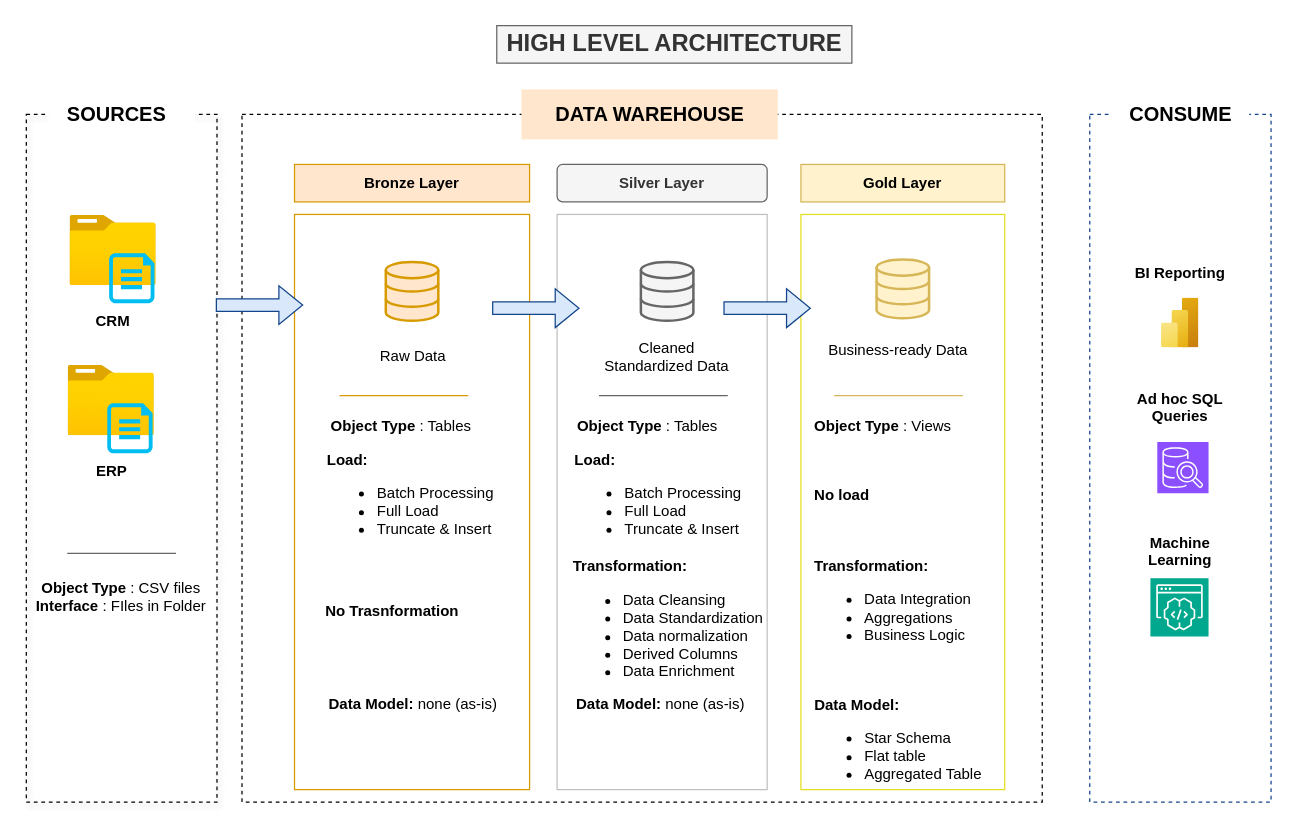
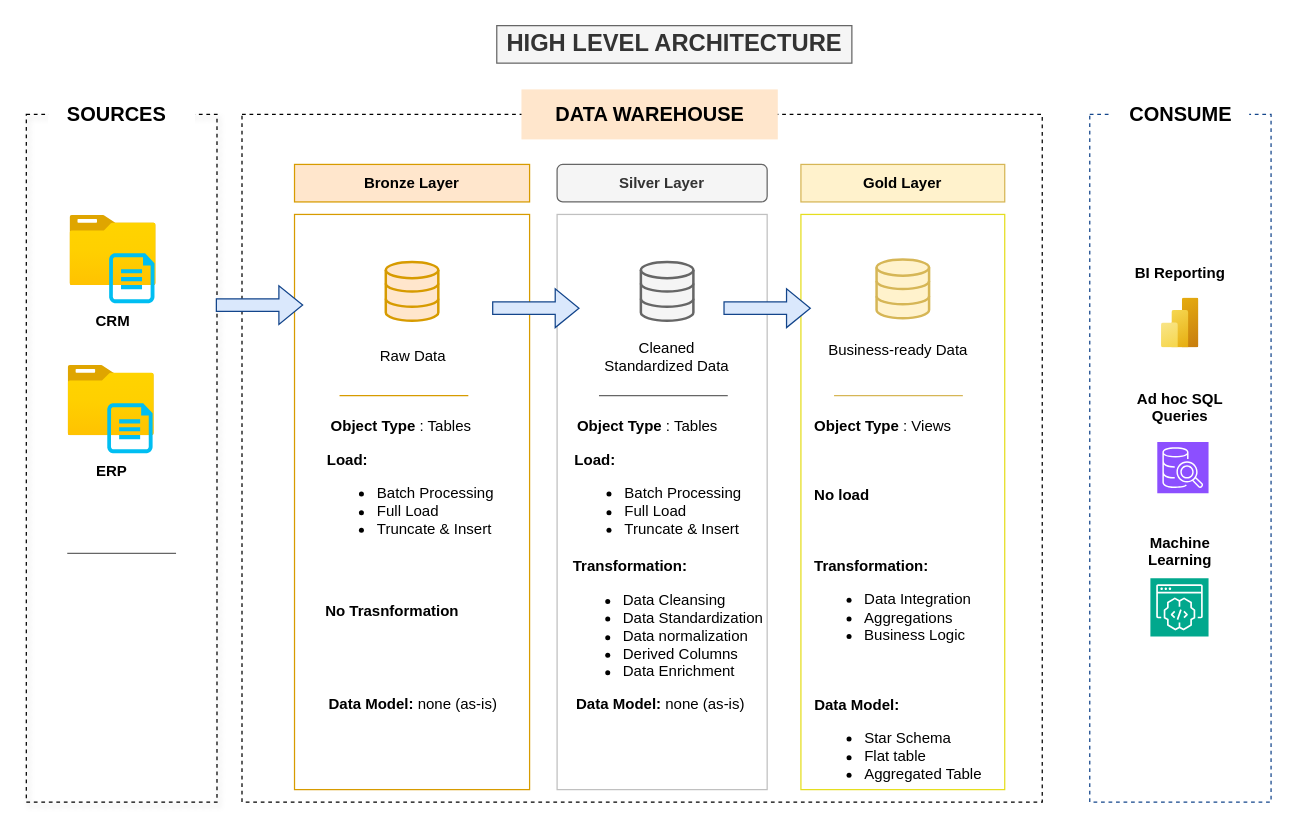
(122, 597) -> none
